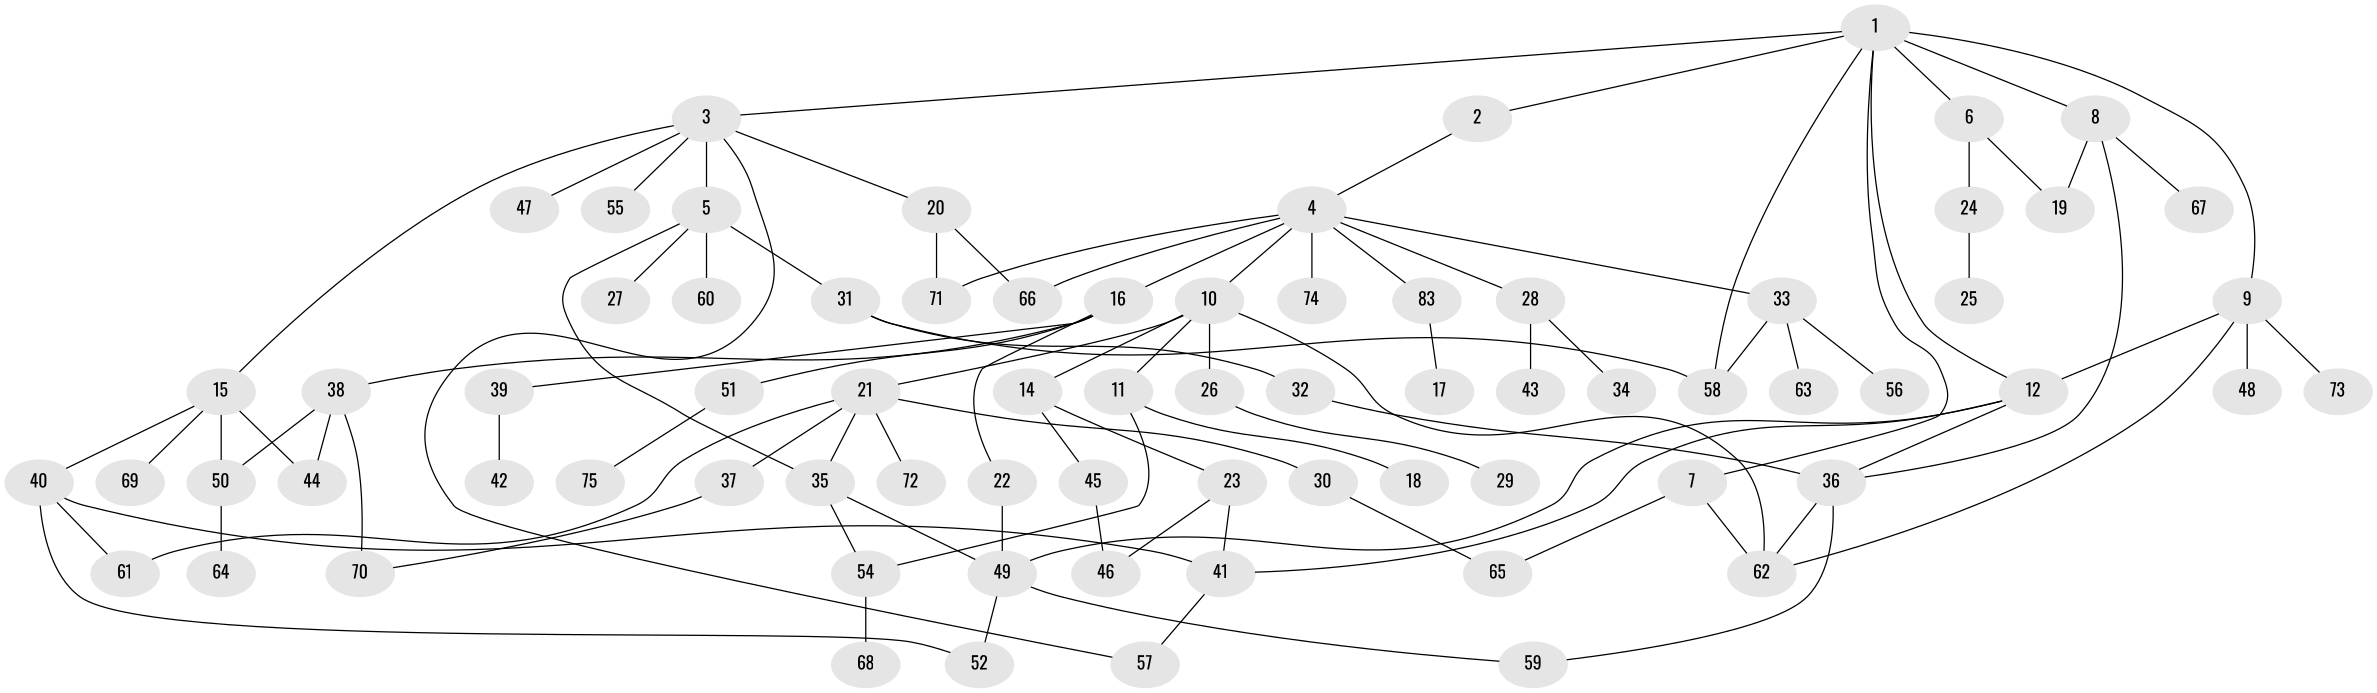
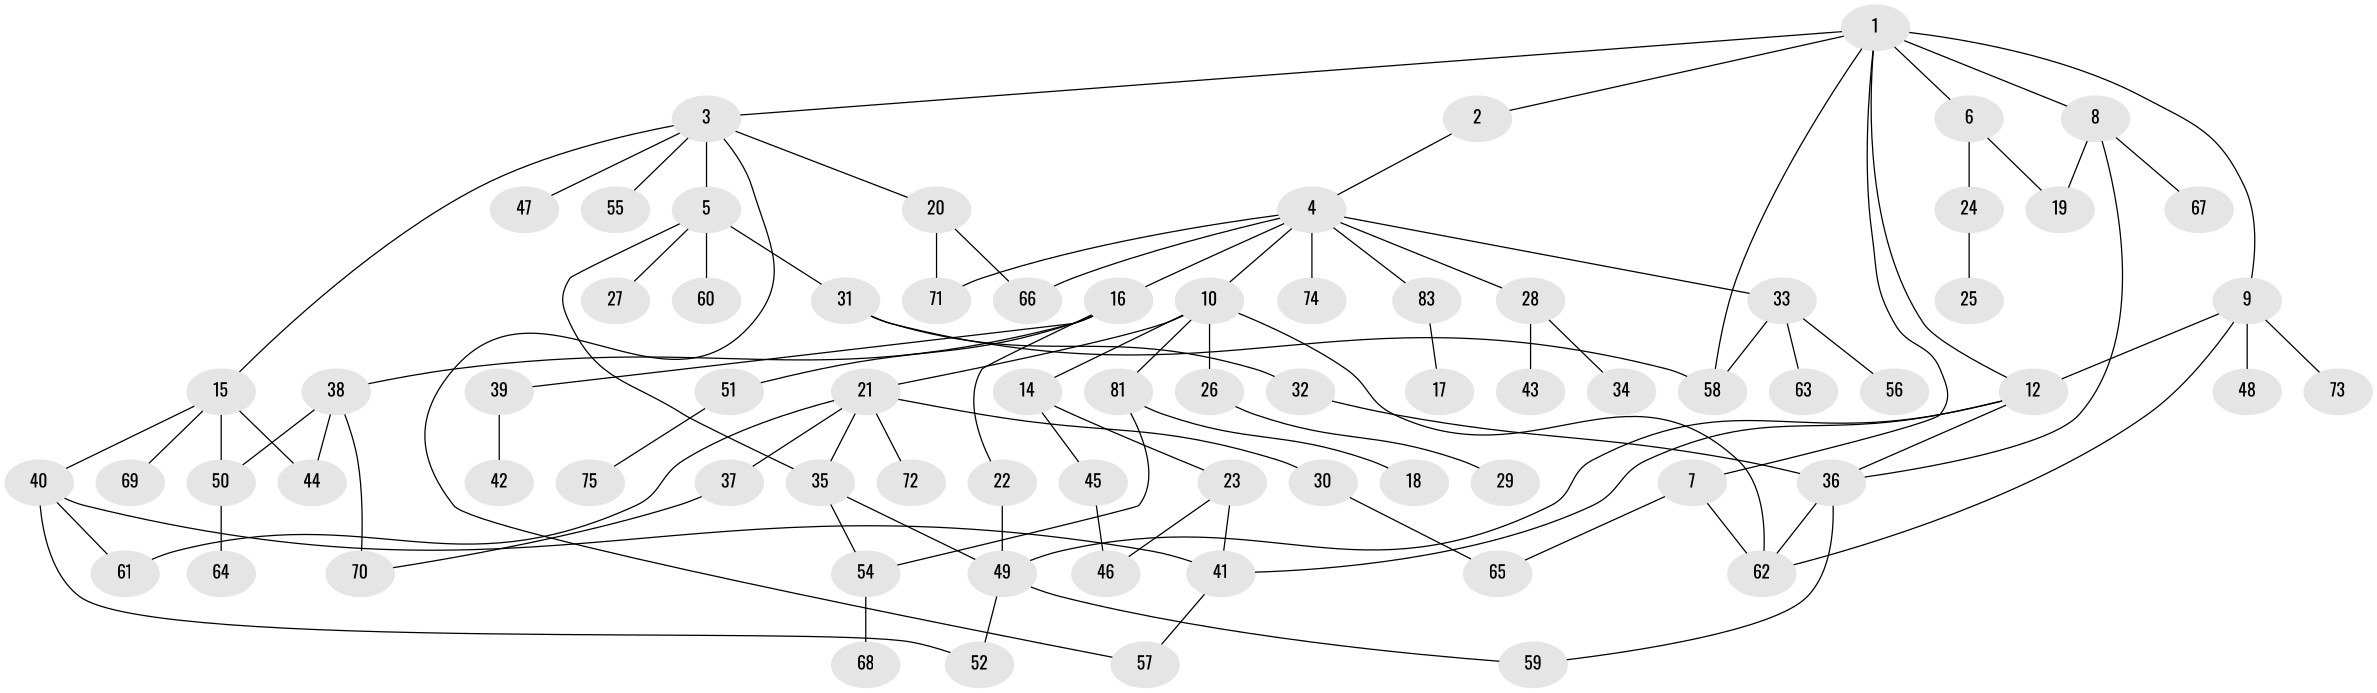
(1119, 392) -> (1119, 392)
